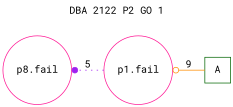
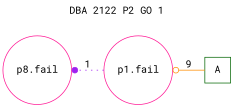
(88, 65) -> (88, 65)
